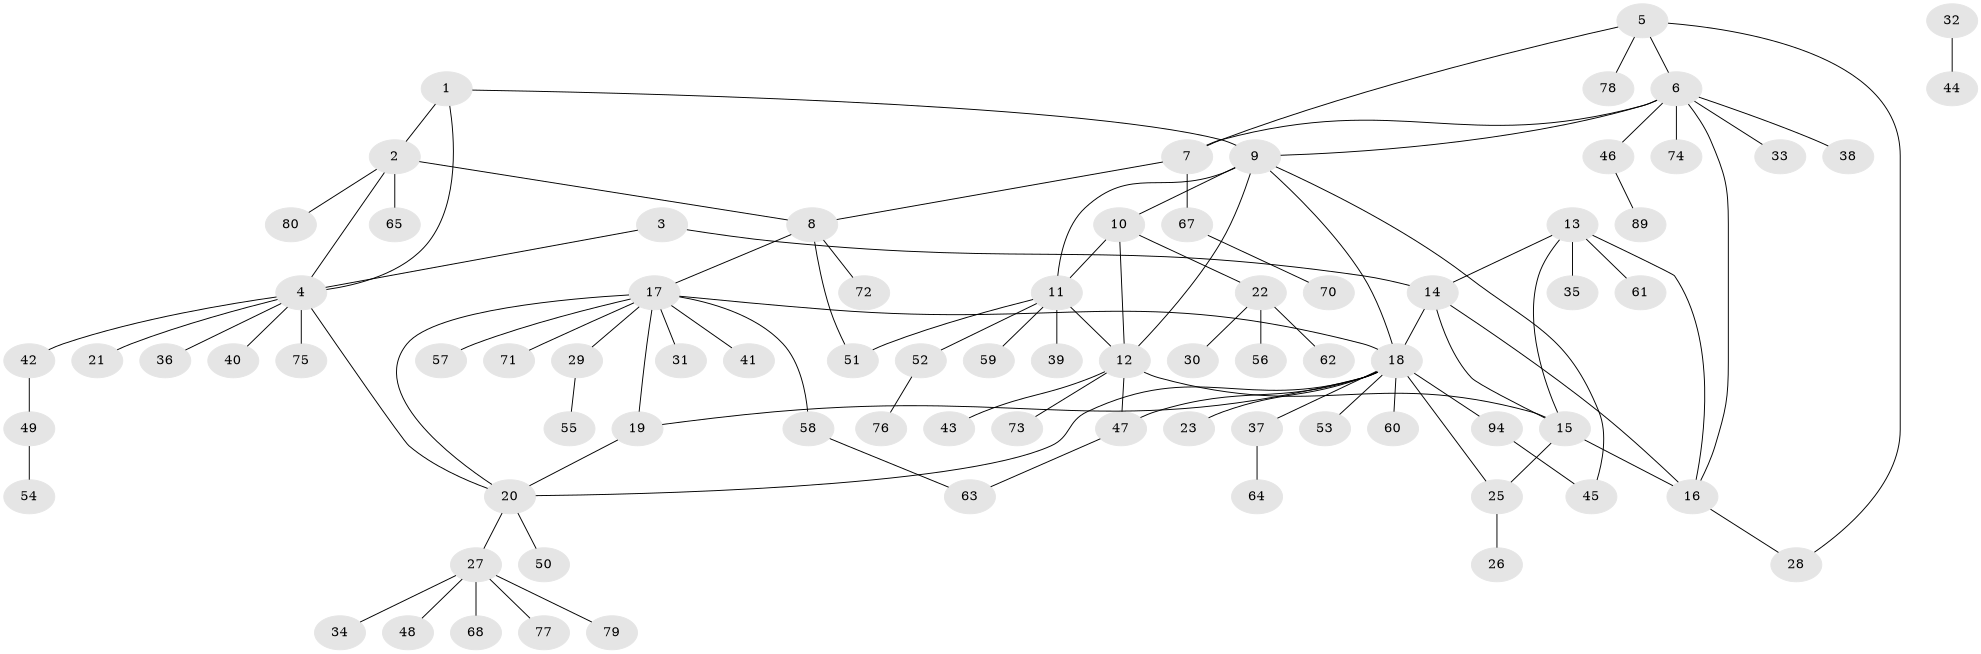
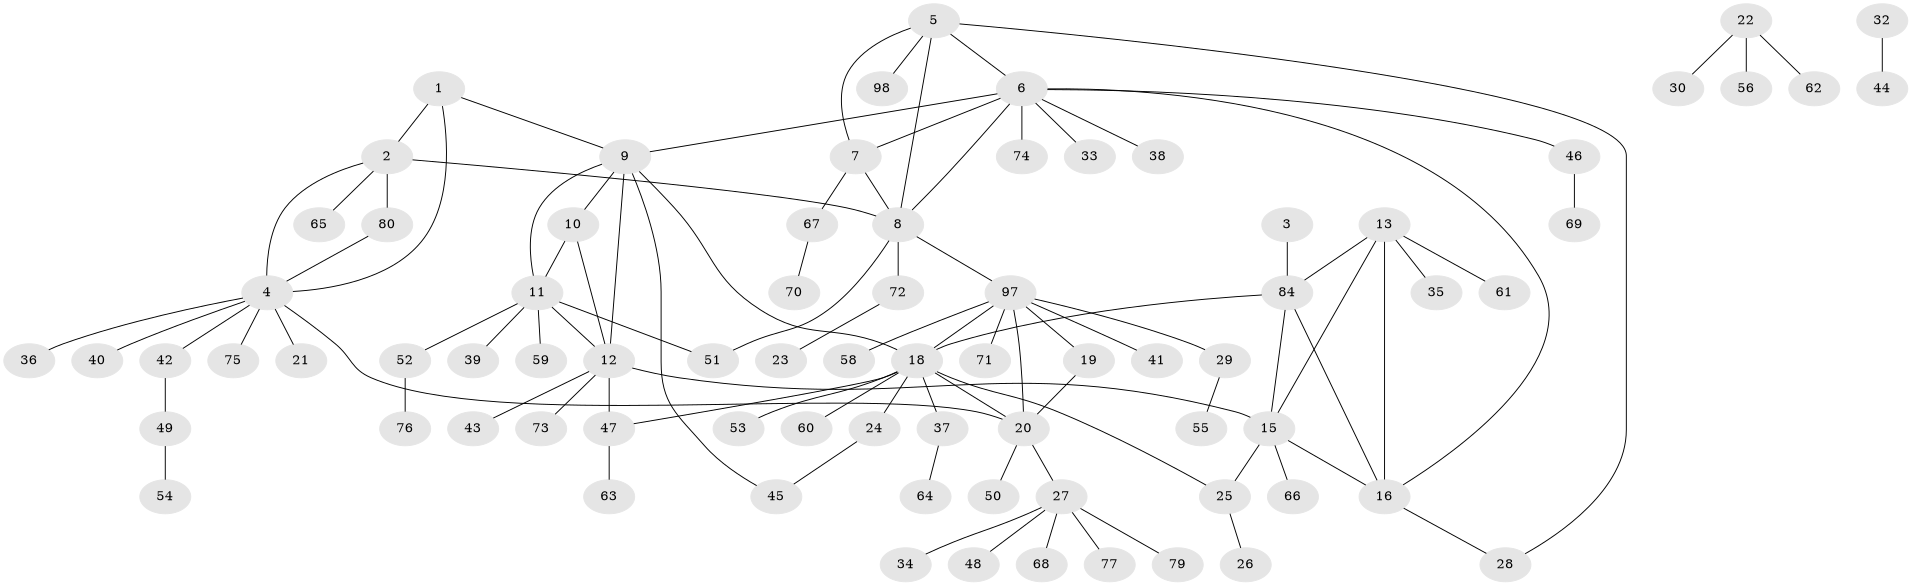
(1608, 89) -> (882, 89)
none -> (916, 123)
none -> (962, 158)
(1640, 225) -> (1574, 225)
(1172, 251) -> none
(482, 259) -> (327, 259)
(654, 293) -> (1011, 293)
(1433, 293) -> (1287, 293)
(441, 361) -> none
(681, 361) -> none
(1293, 395) -> (840, 327)
(1022, 409) -> none
(1497, 429) -> (875, 429)
(889, 463) -> none
none -> (1293, 497)
